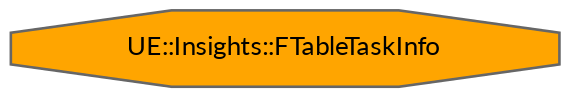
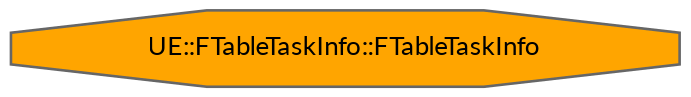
(285, 49) -> (345, 49)
